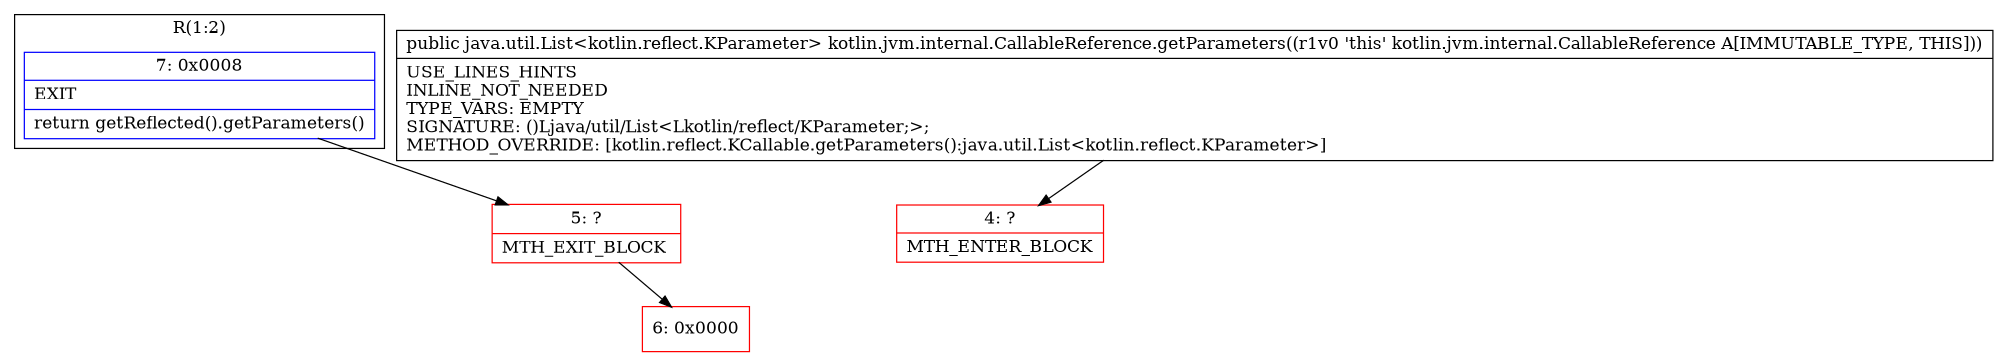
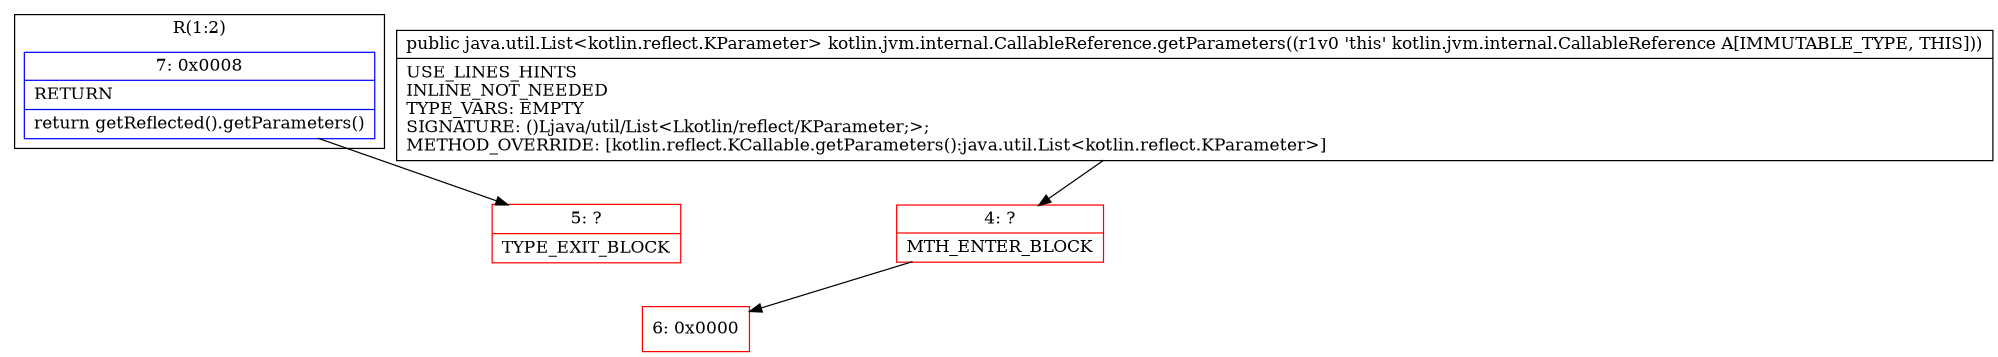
(55, 94) -> (74, 94)
(585, 248) -> (586, 248)
(640, 281) -> (837, 285)
